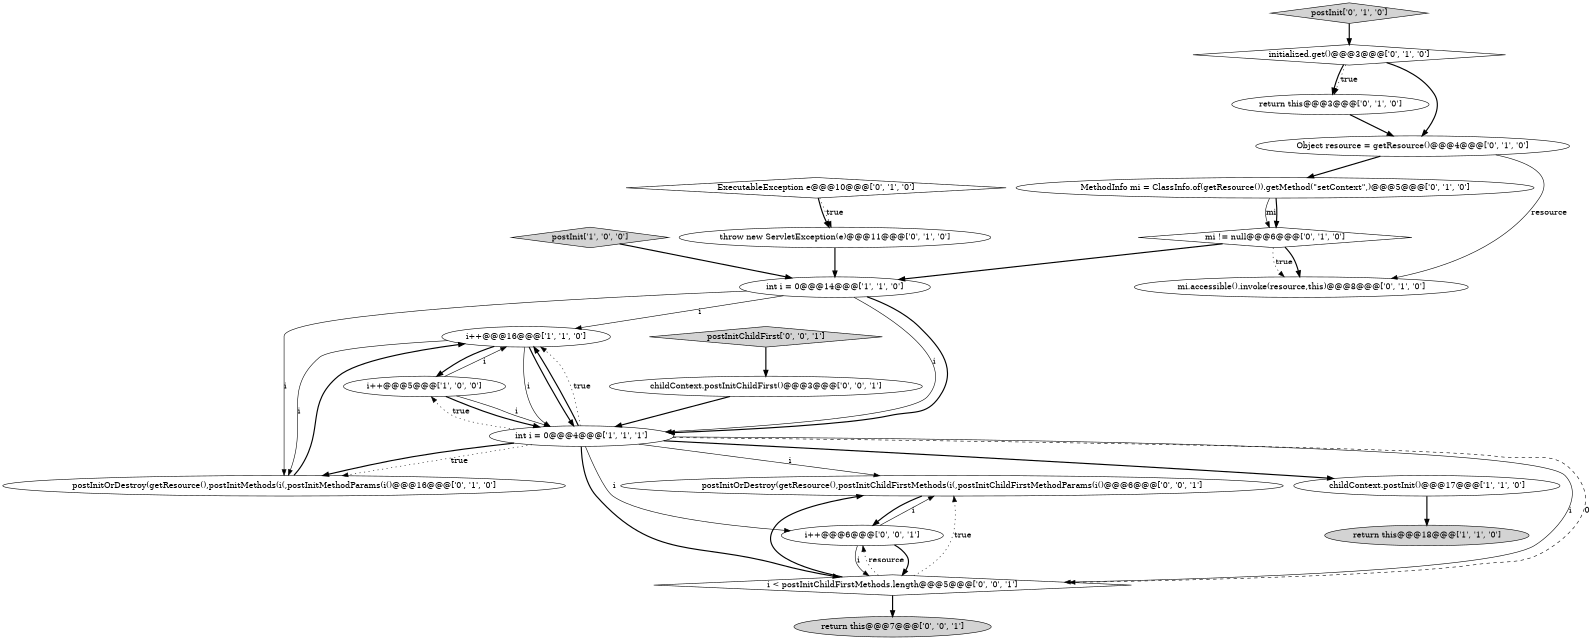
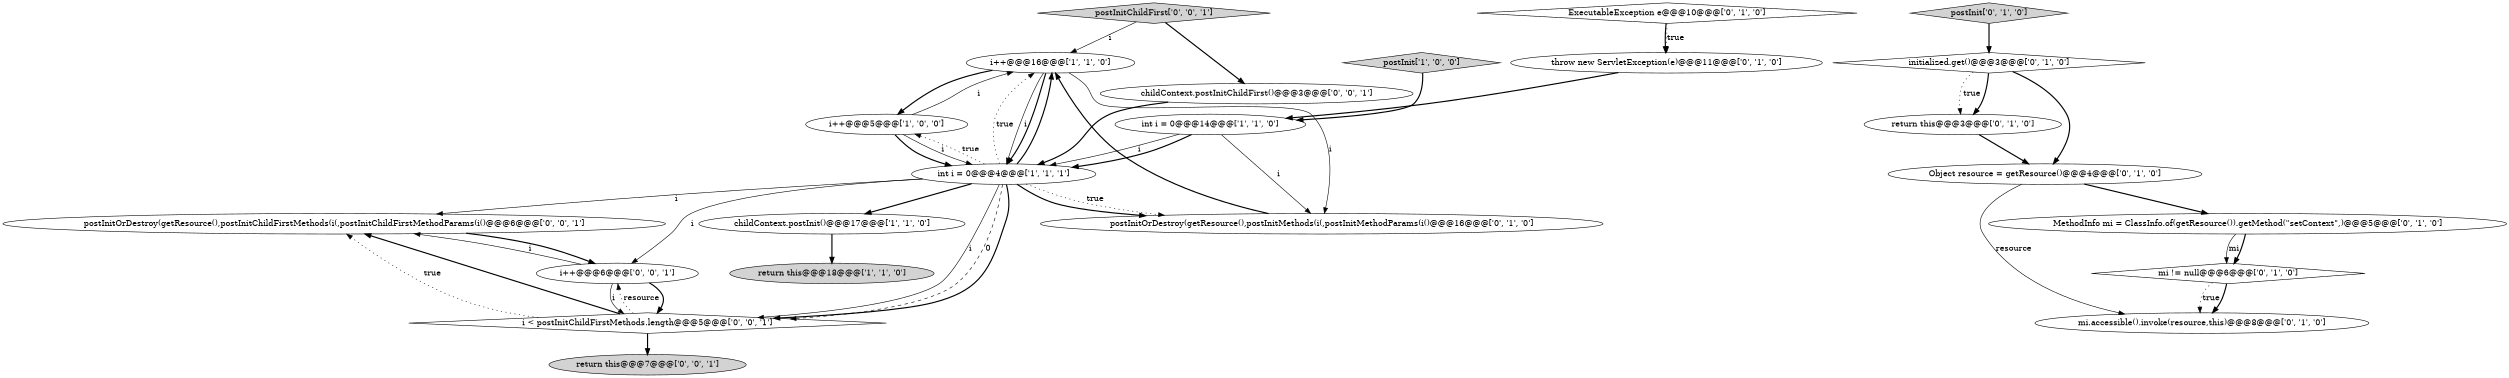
(1064, 261) -> none
(682, 312) -> (1106, 36)
